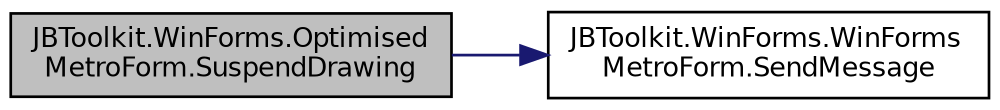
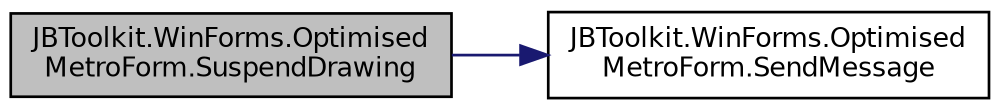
(769, 55) -> (769, 55)
